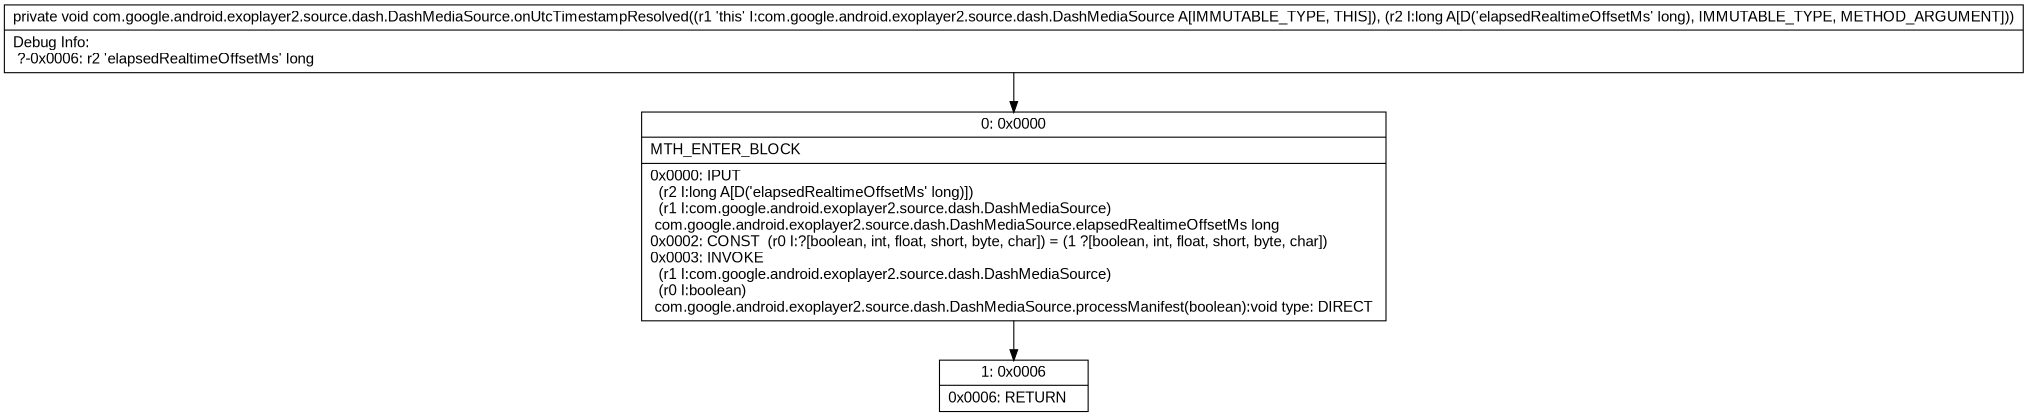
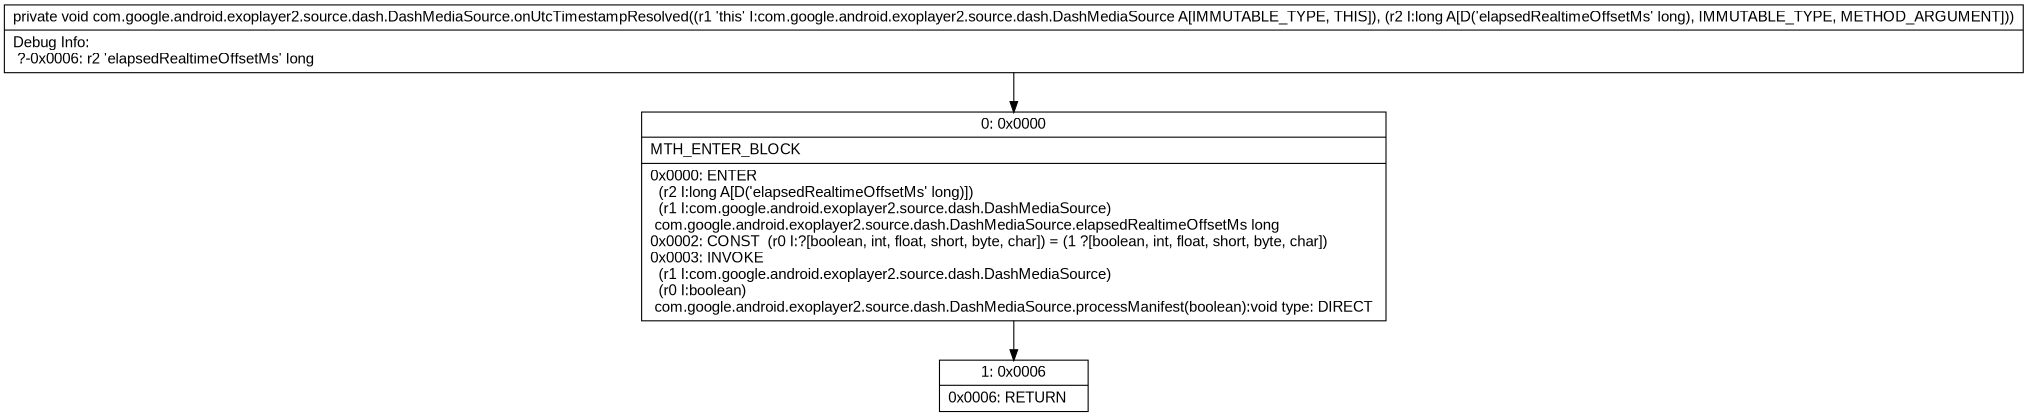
(700, 176) -> (708, 176)
